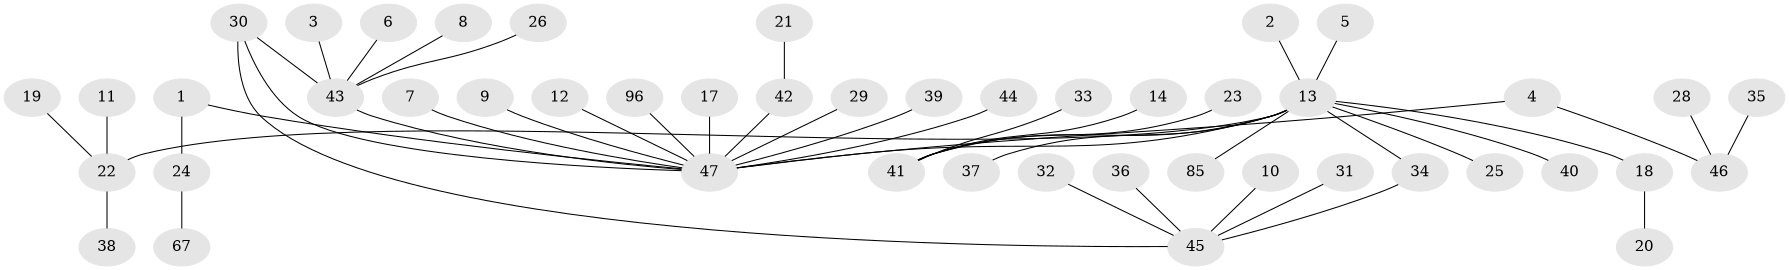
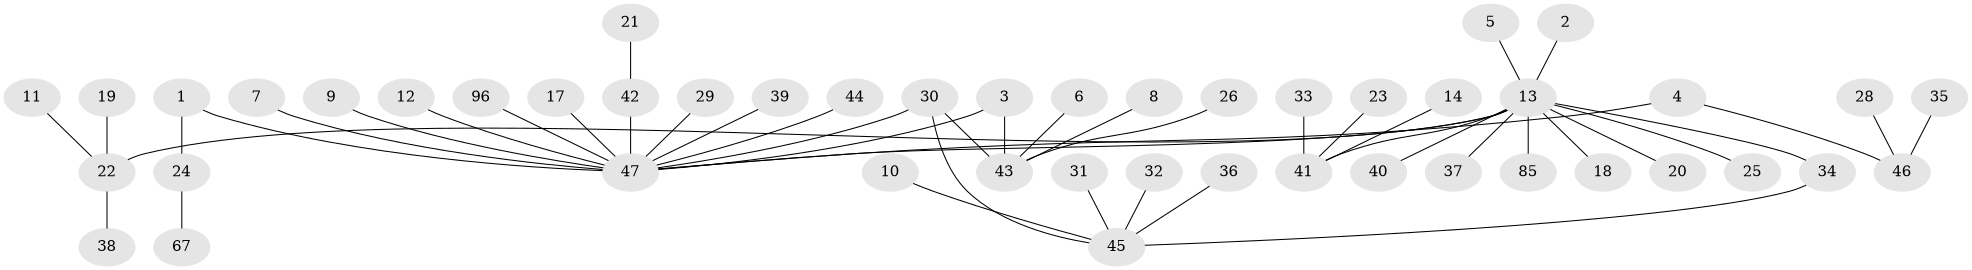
(517, 149) -> (823, 149)
(1645, 210) -> (1603, 135)
